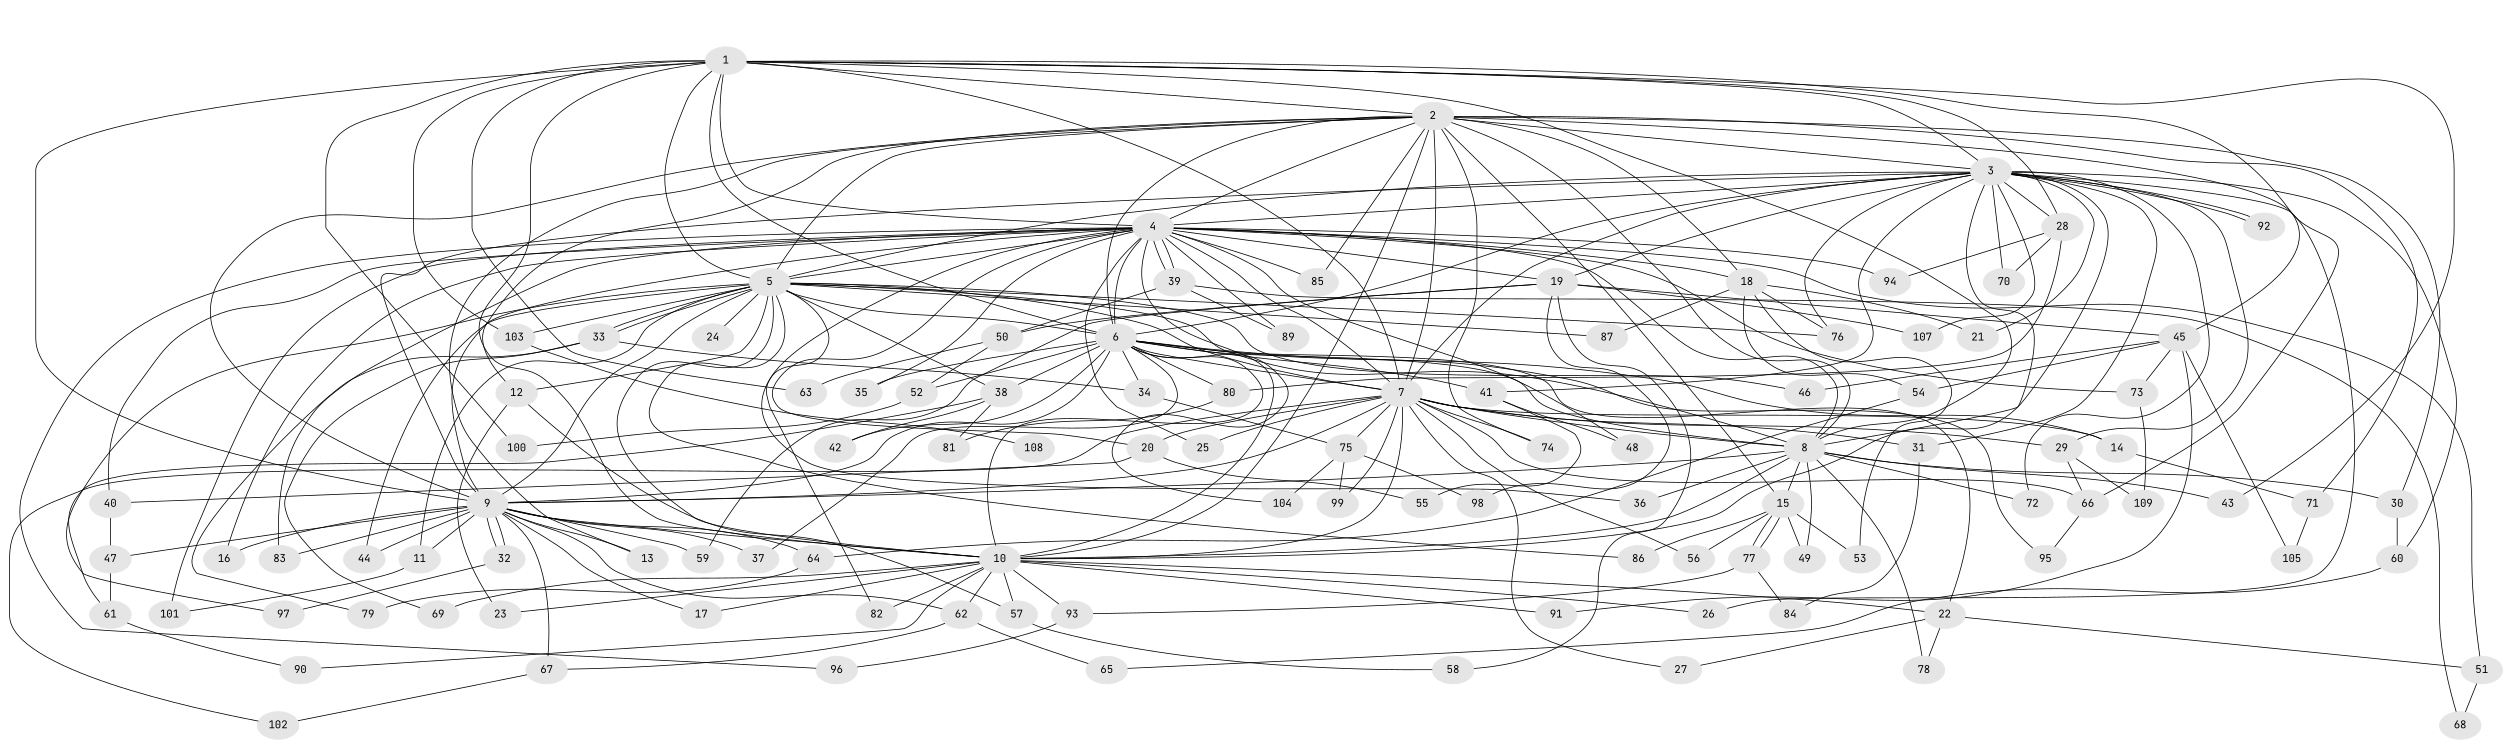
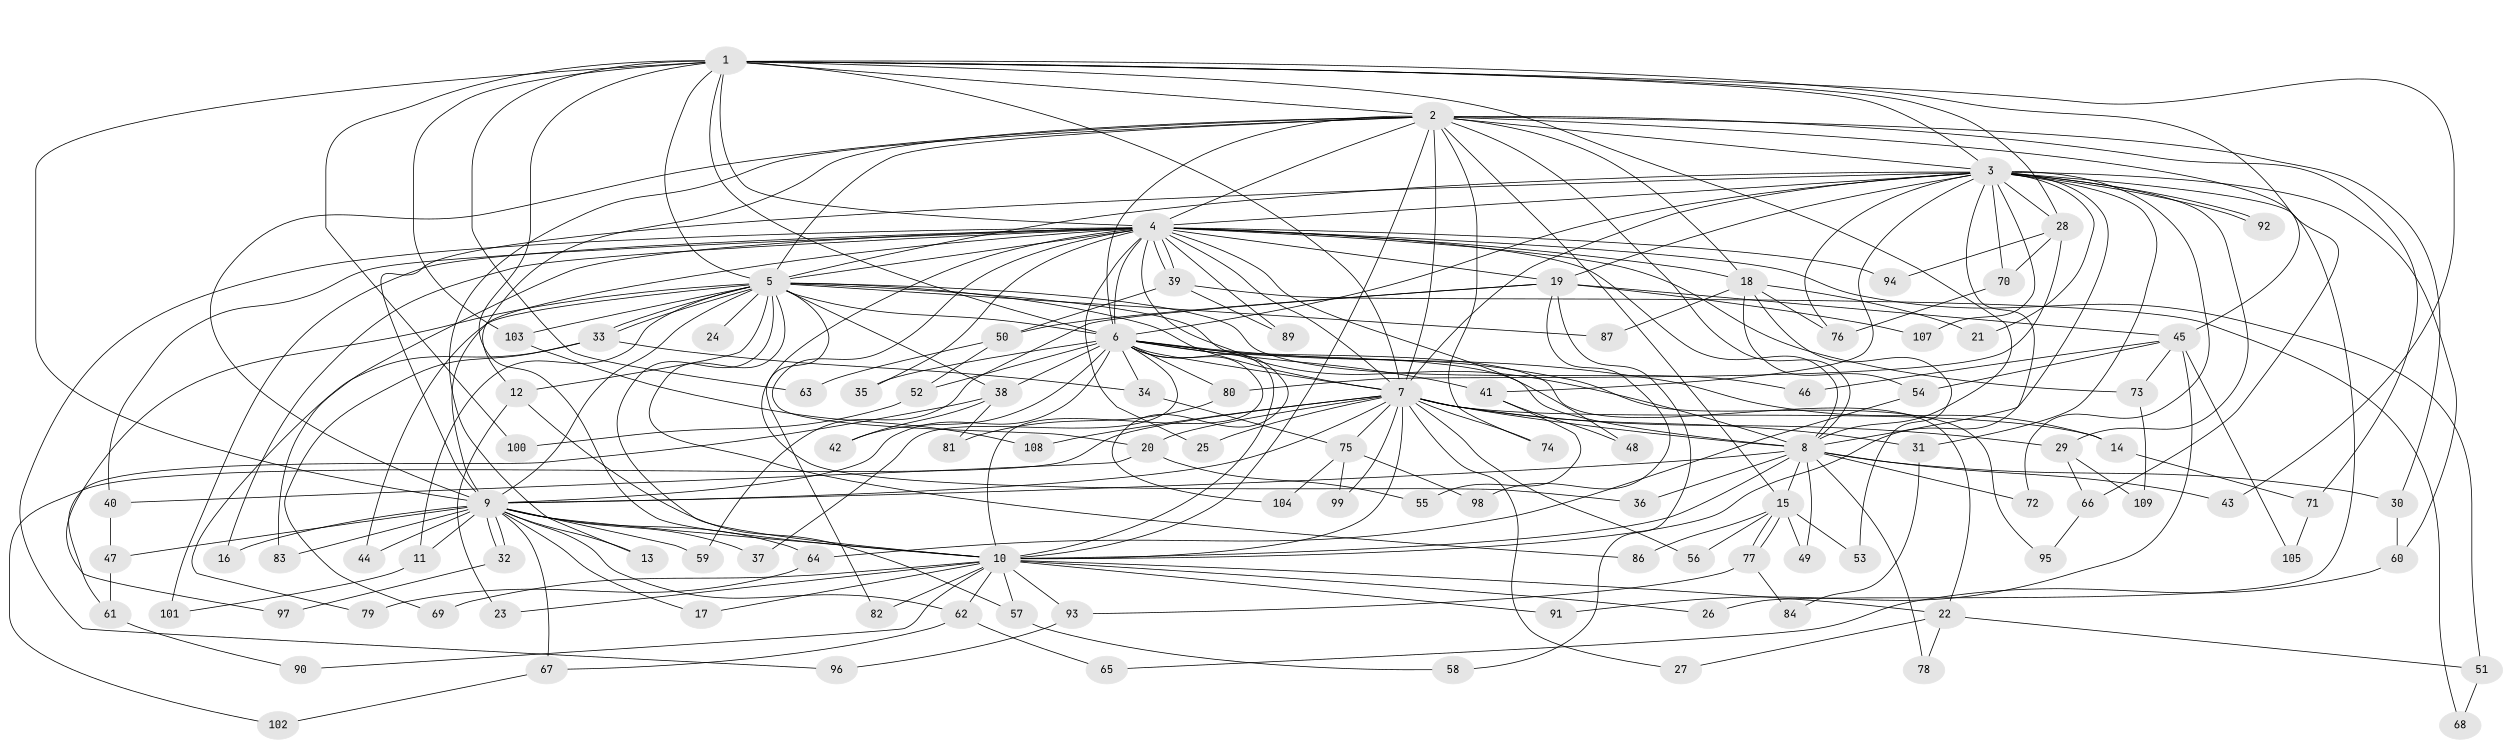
(1318, 282) -> none
(1330, 308) -> (1898, 317)
(1719, 483) -> (1217, 416)
